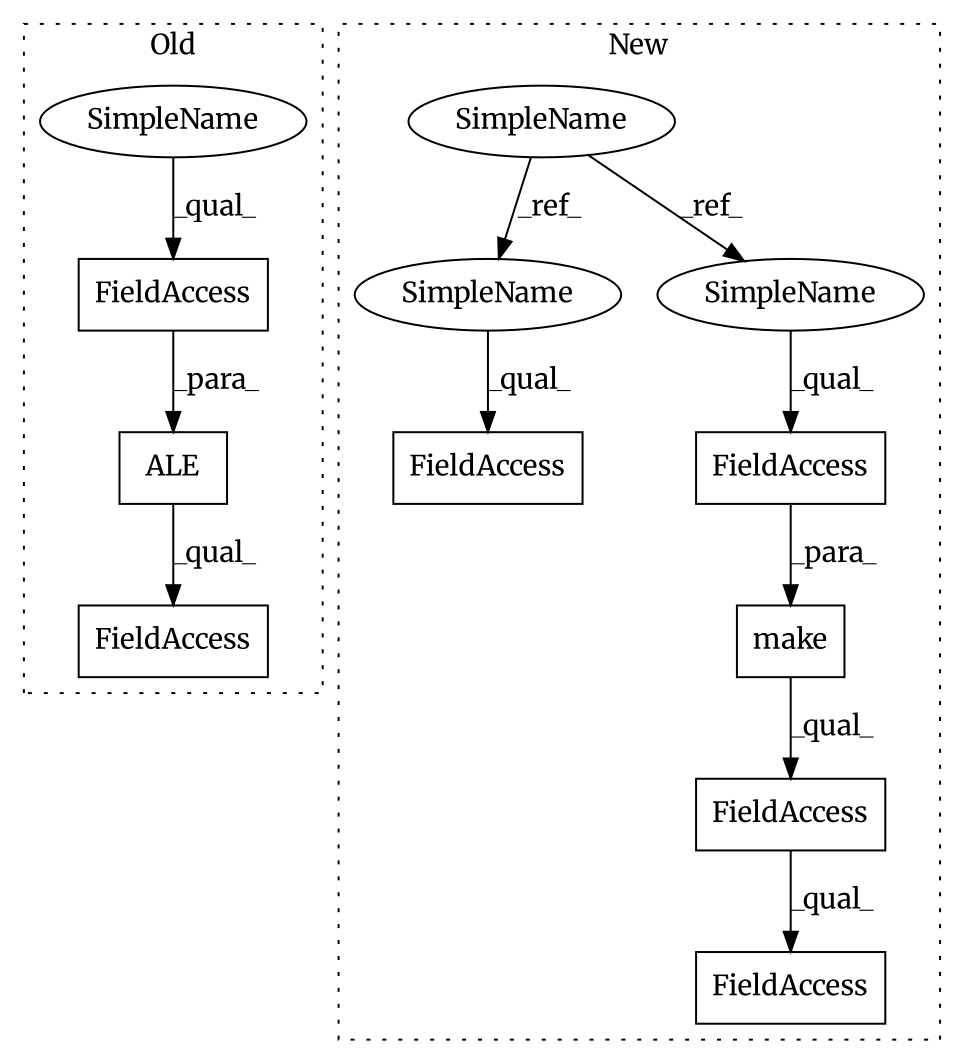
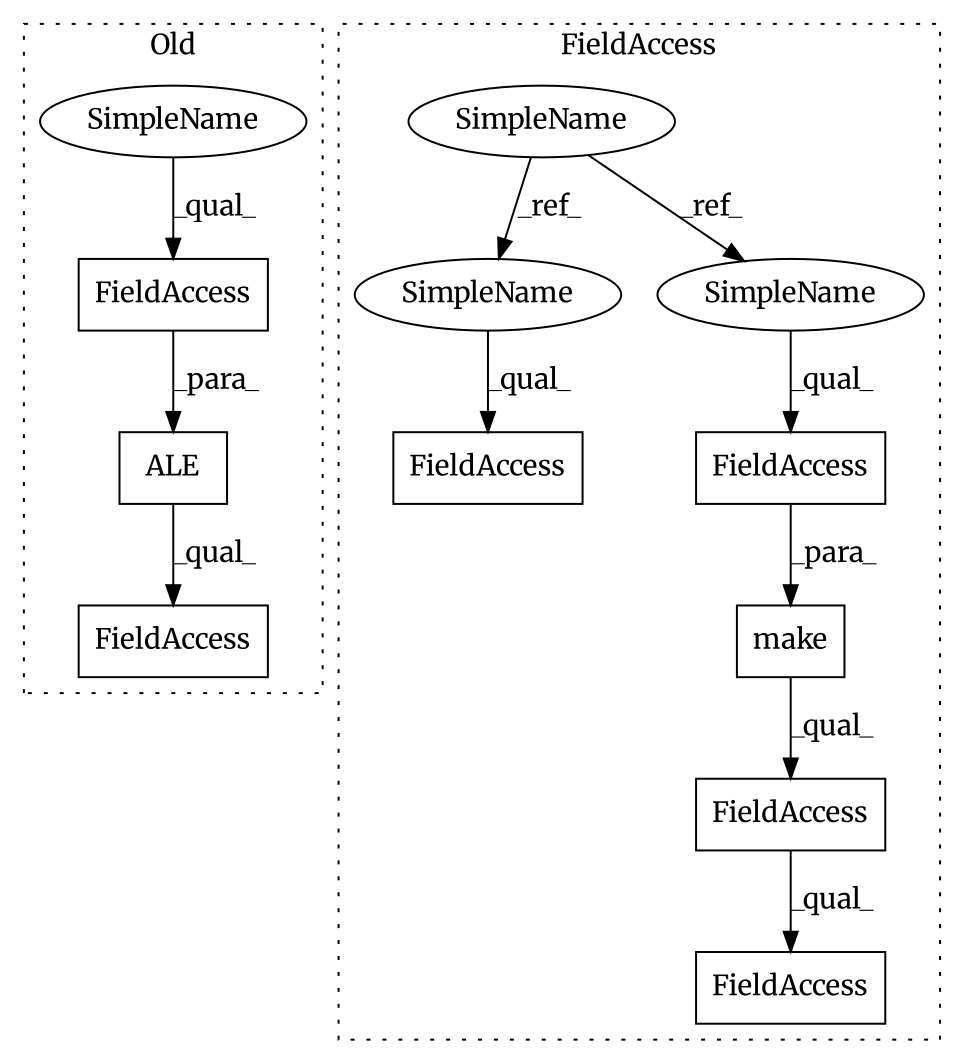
(639, 47) -> (639, 47)
